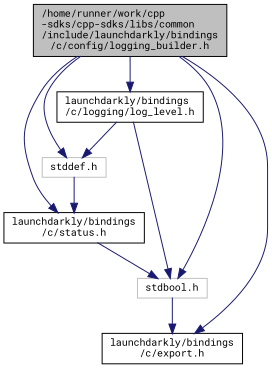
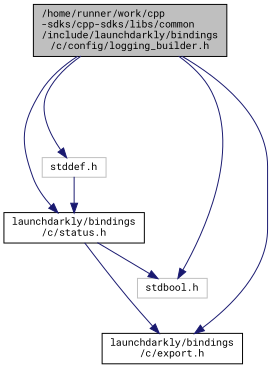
(130, 107) -> none
(172, 311) -> (118, 285)
